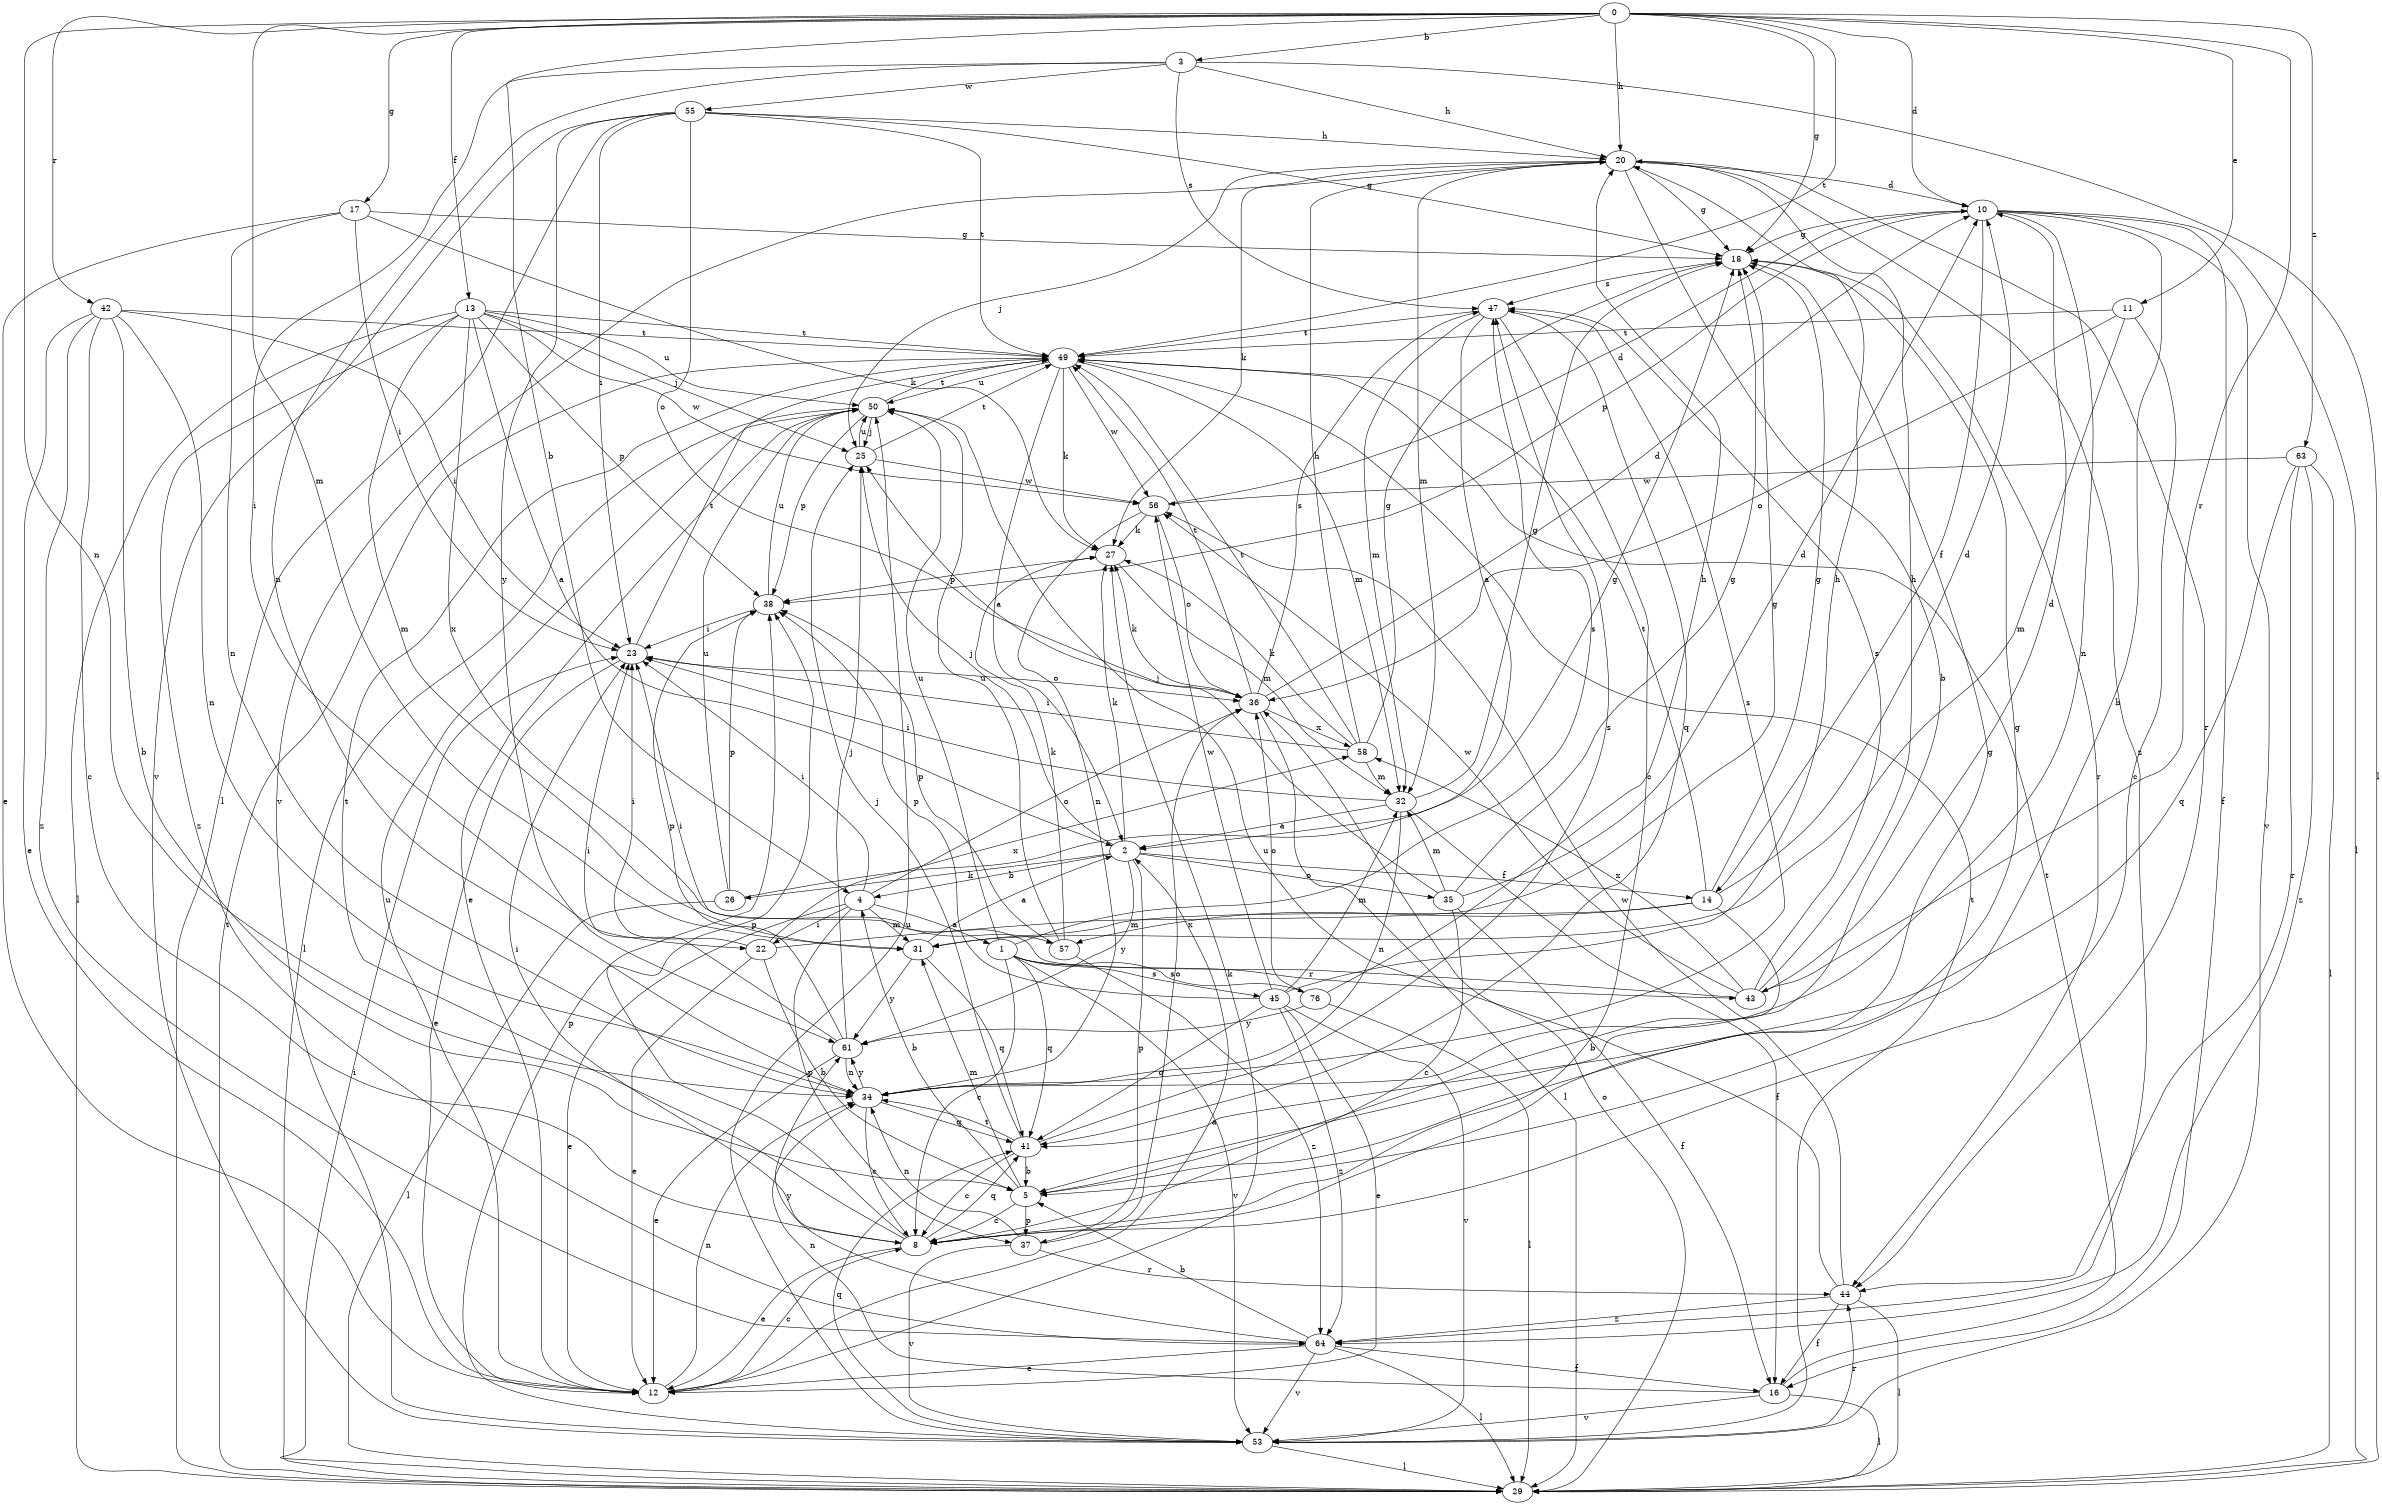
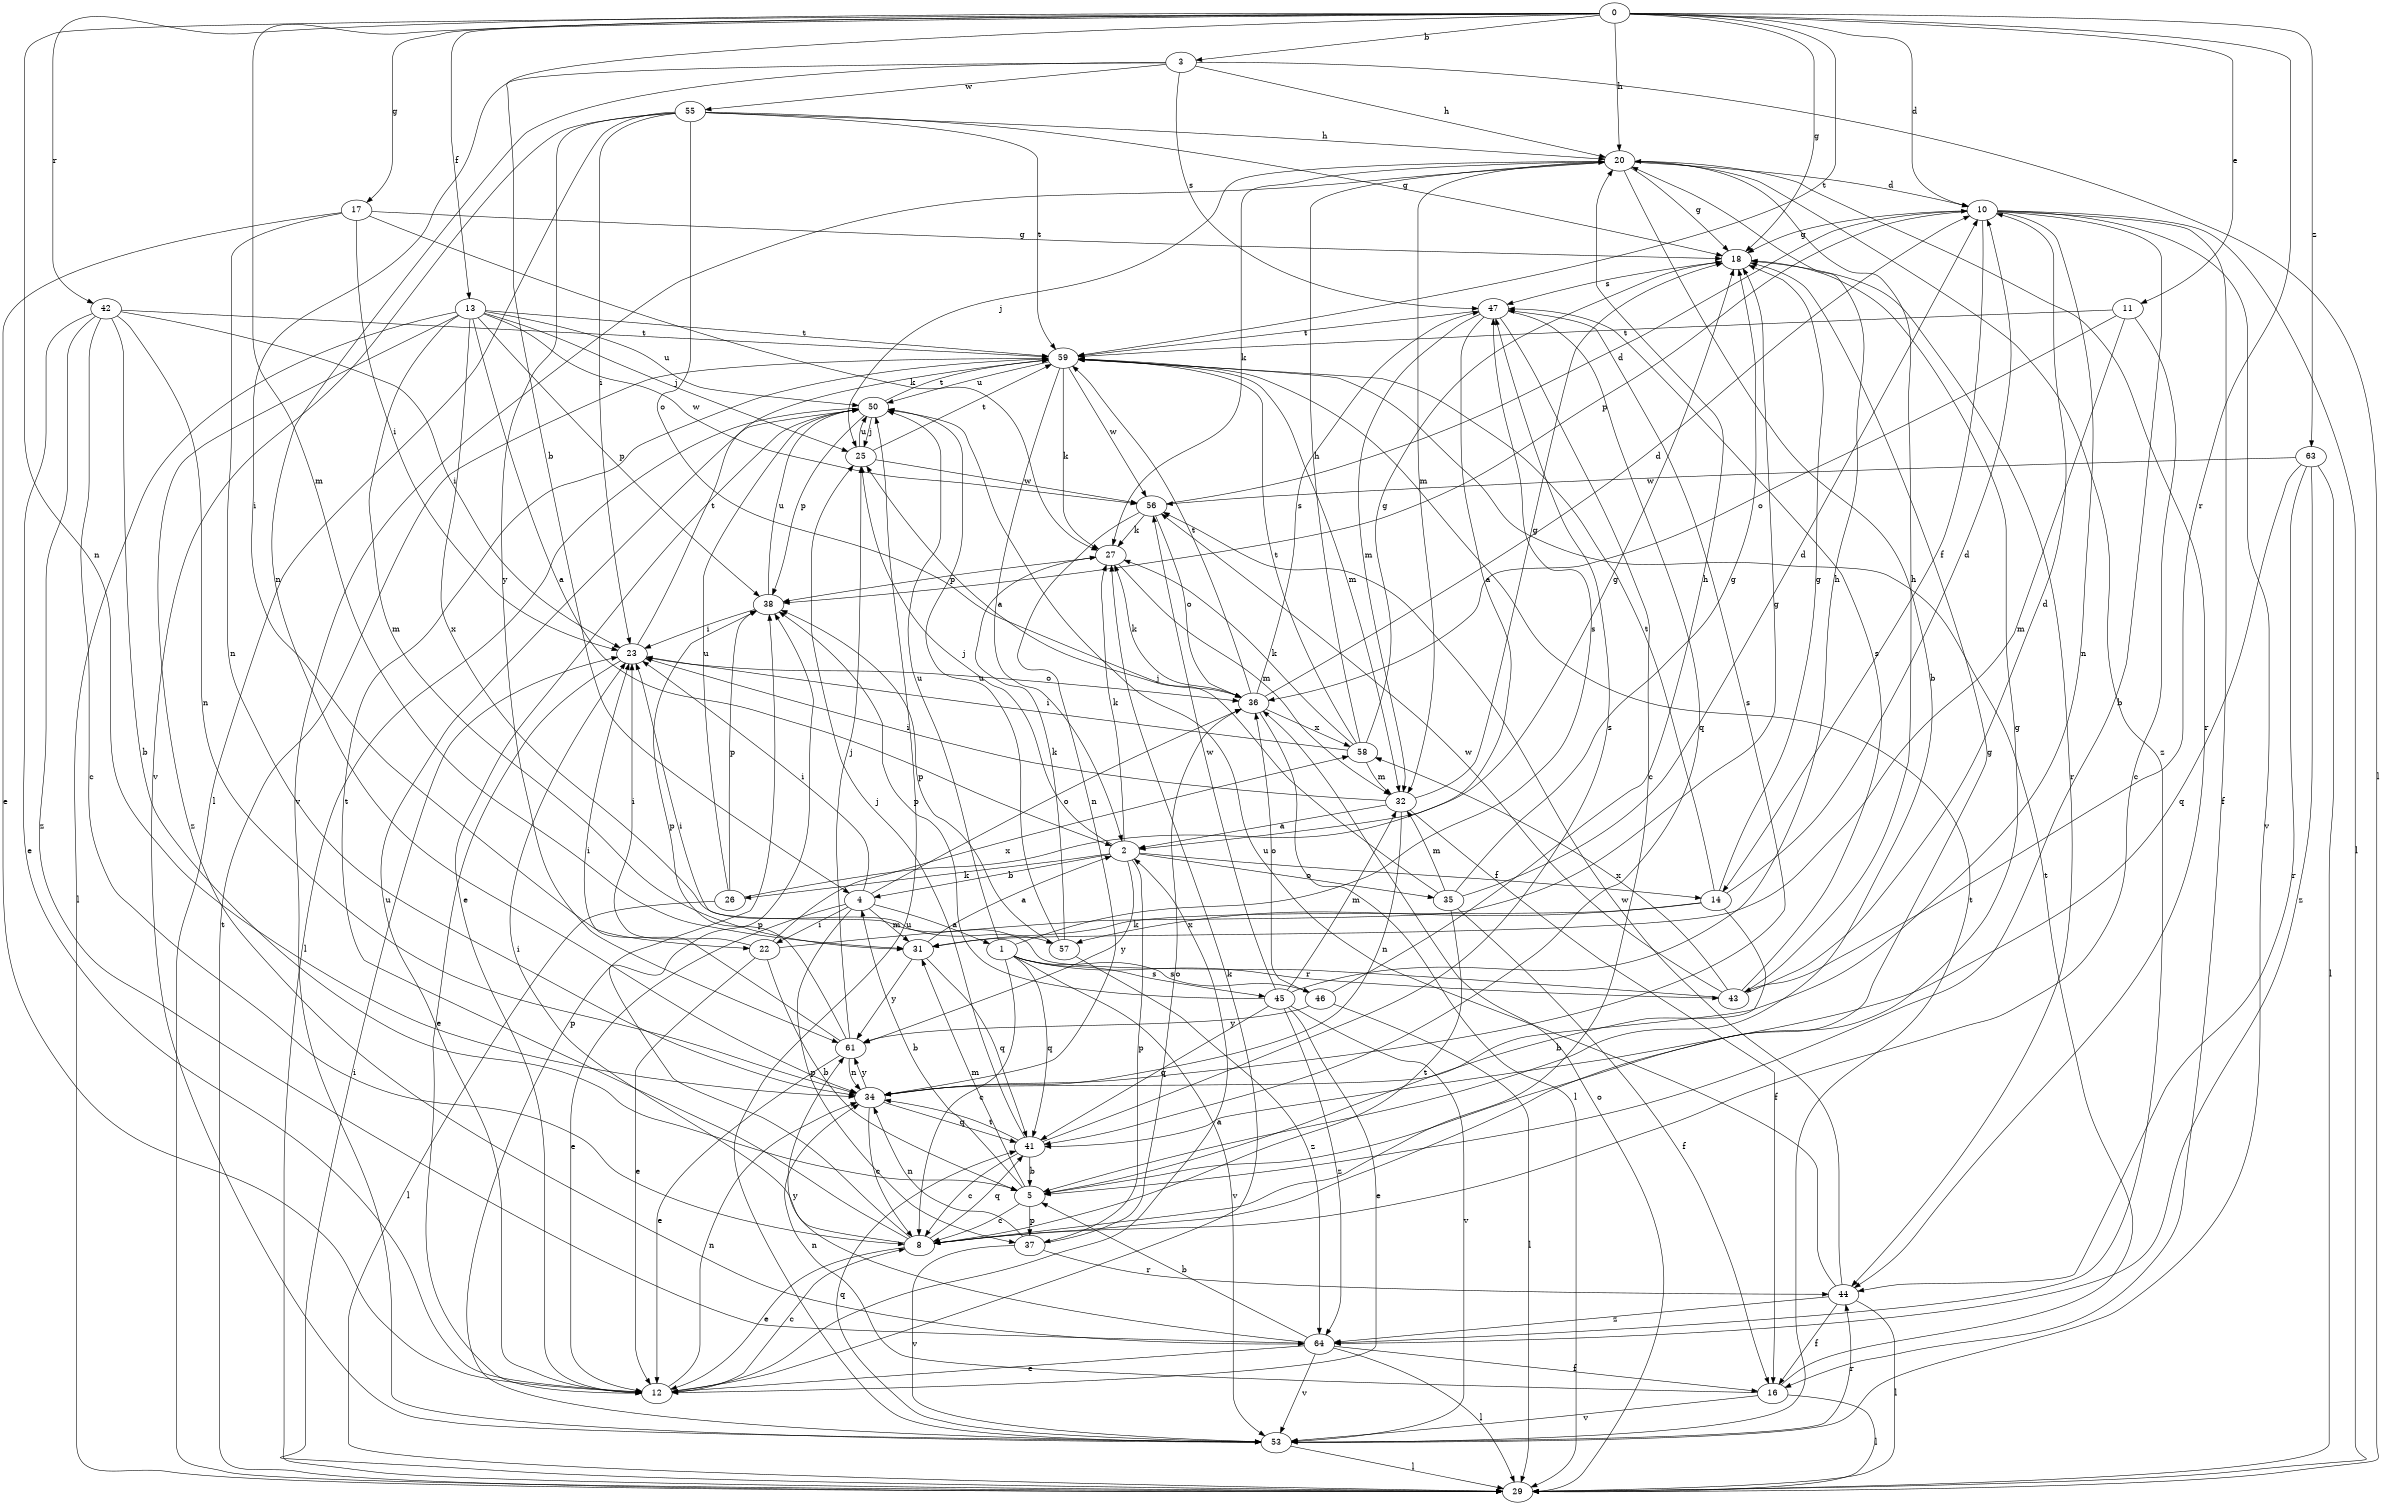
(1063, 358) -> (1063, 358)
(1135, 925) -> (1136, 925)
(1315, 999) -> (1321, 999)
(1426, 1073) -> (1426, 1073)
